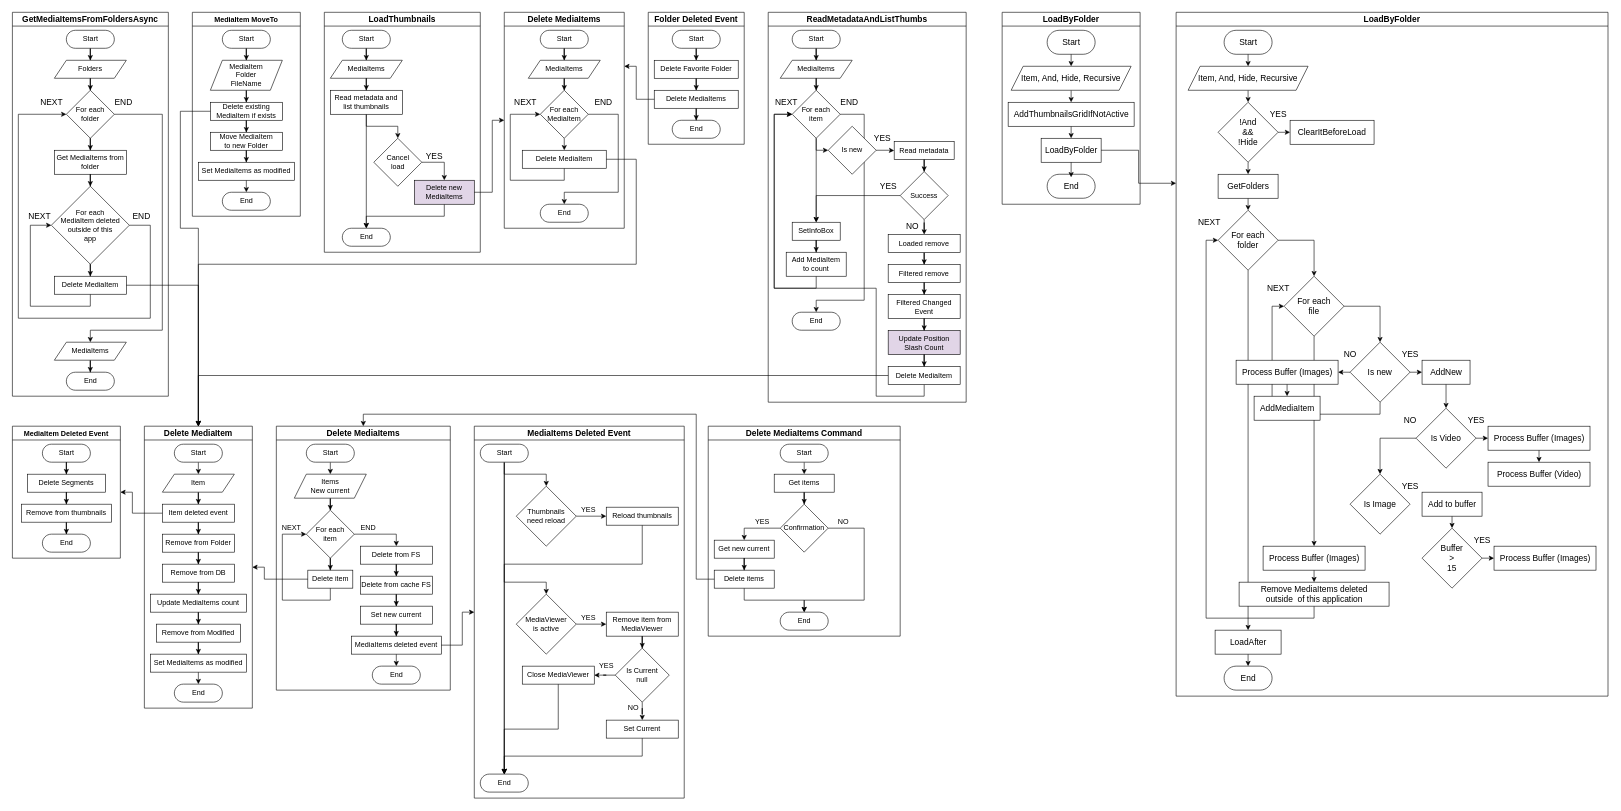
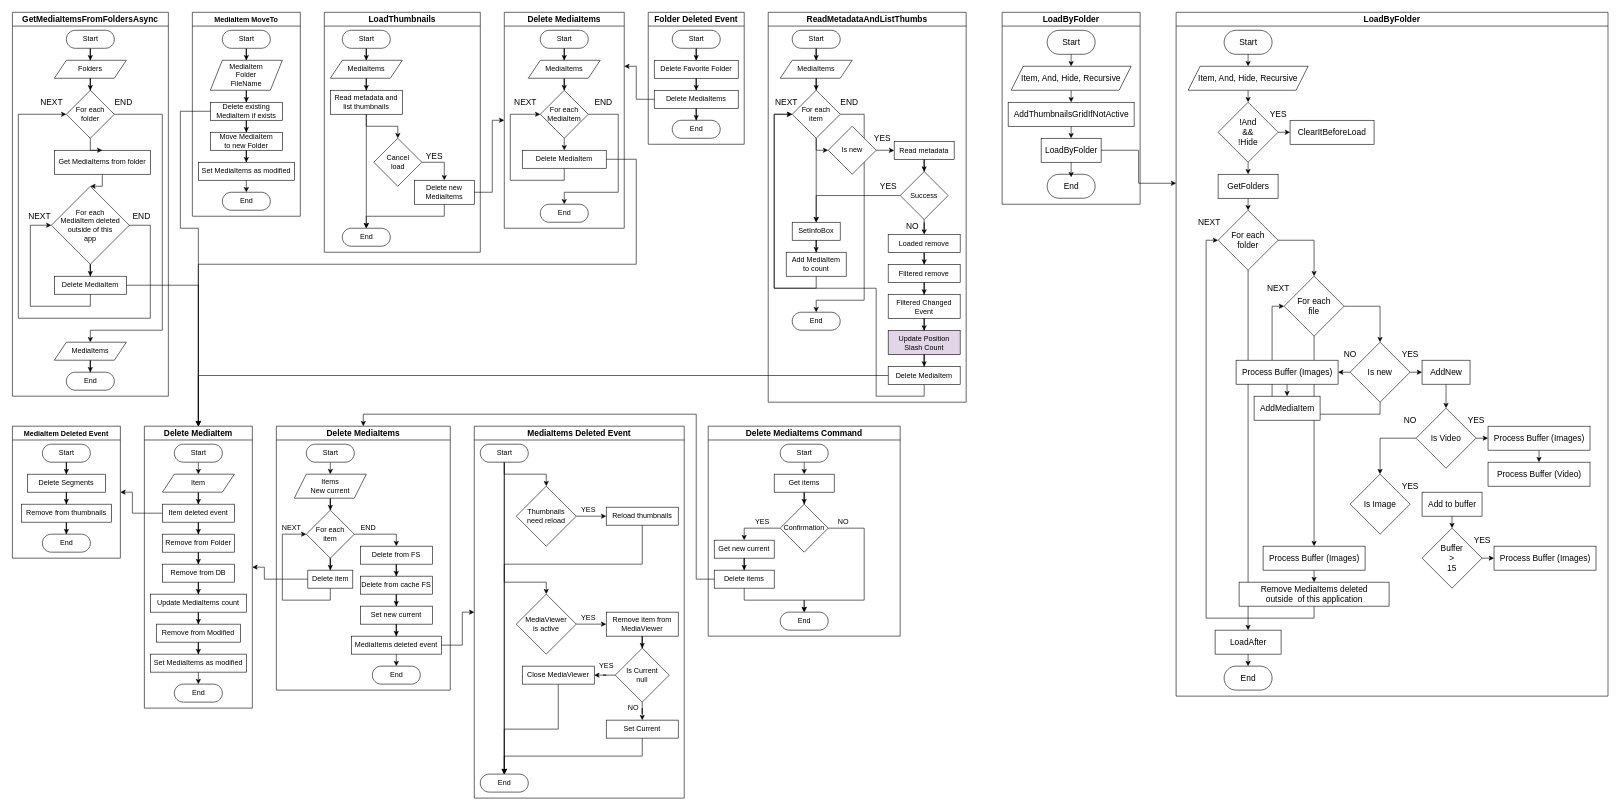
(90, 162) -> (102, 162)
(444, 192) -> (444, 192)
